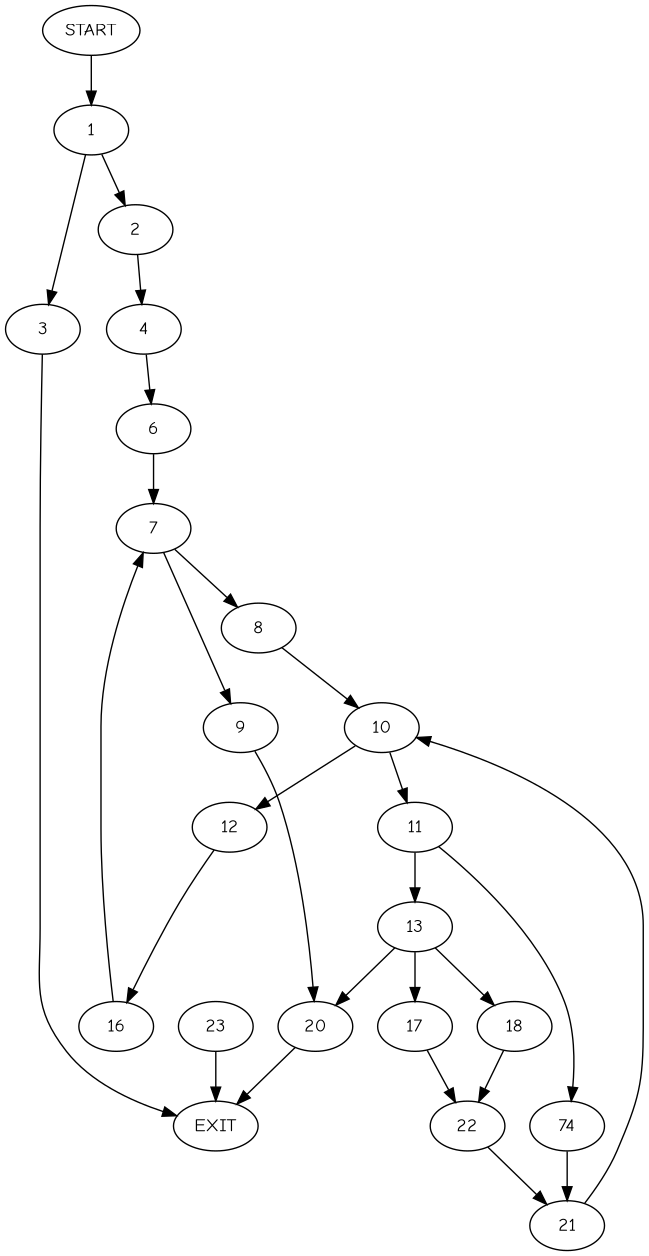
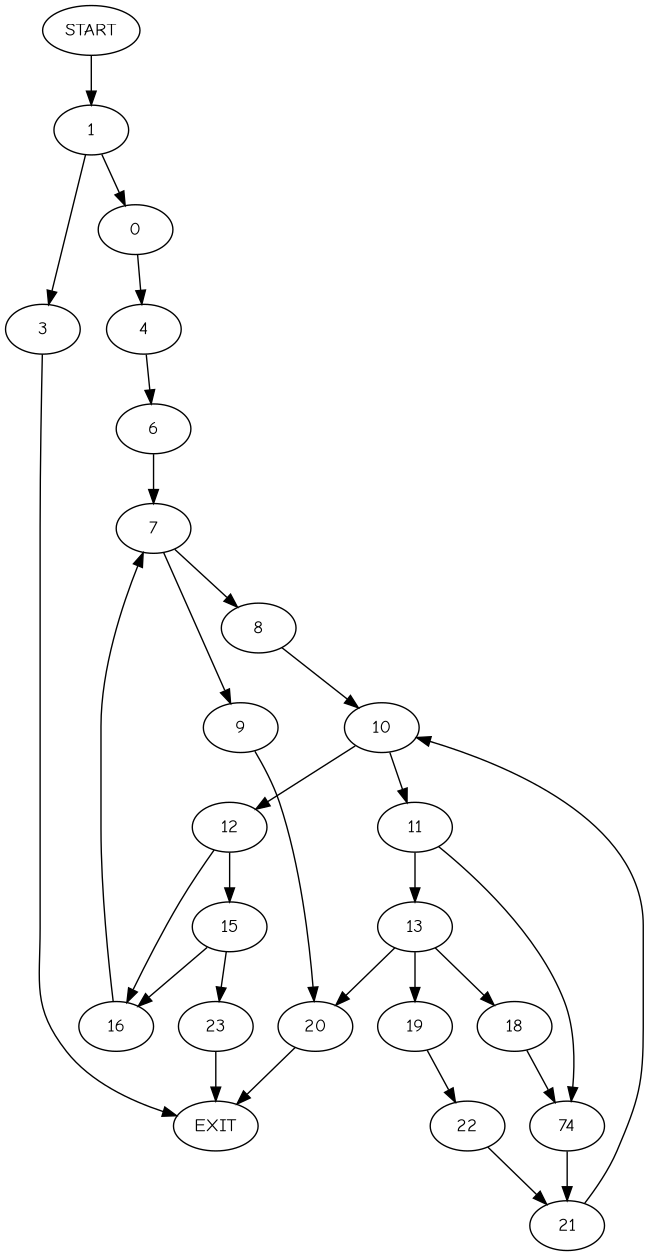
(136, 230) -> (136, 230)
none -> (230, 927)
(415, 1026) -> (415, 1026)
(494, 1070) -> (538, 1070)
